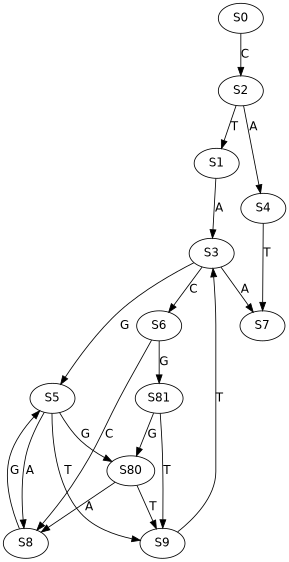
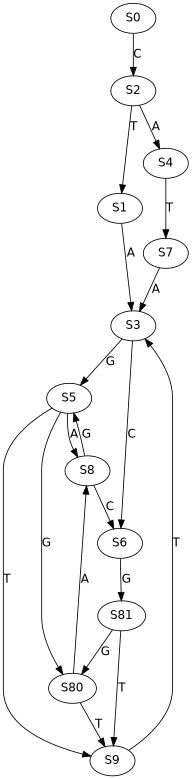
(235, 286) -> (151, 286)
(101, 435) -> (102, 503)
